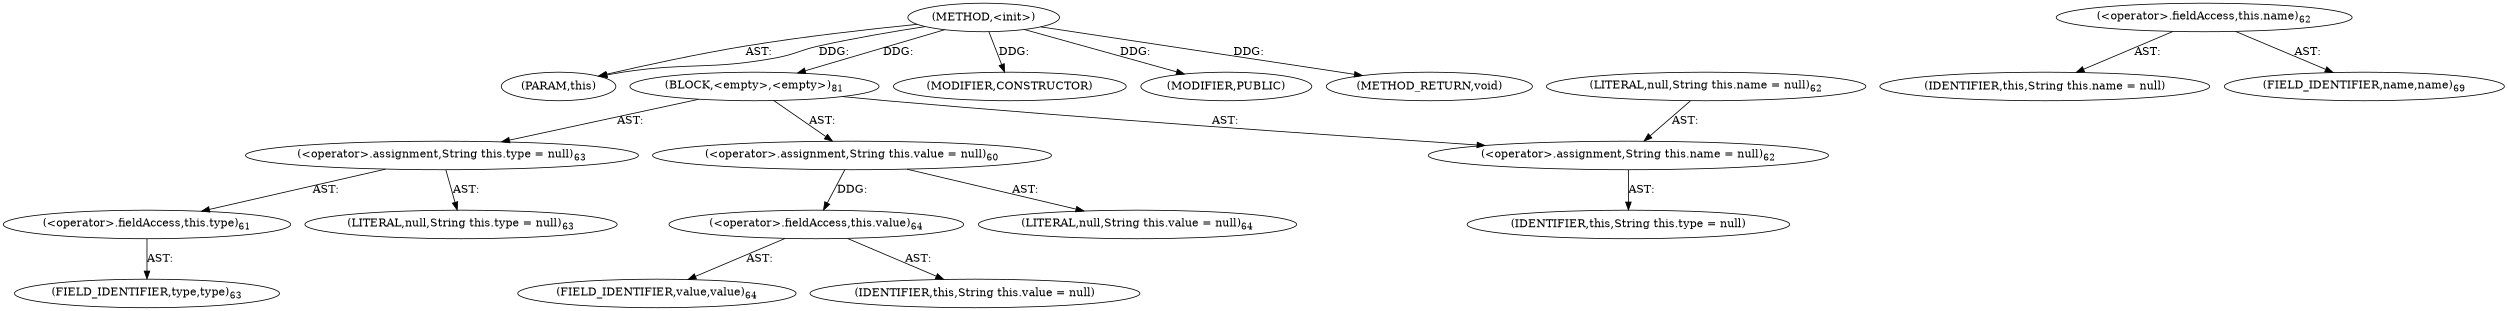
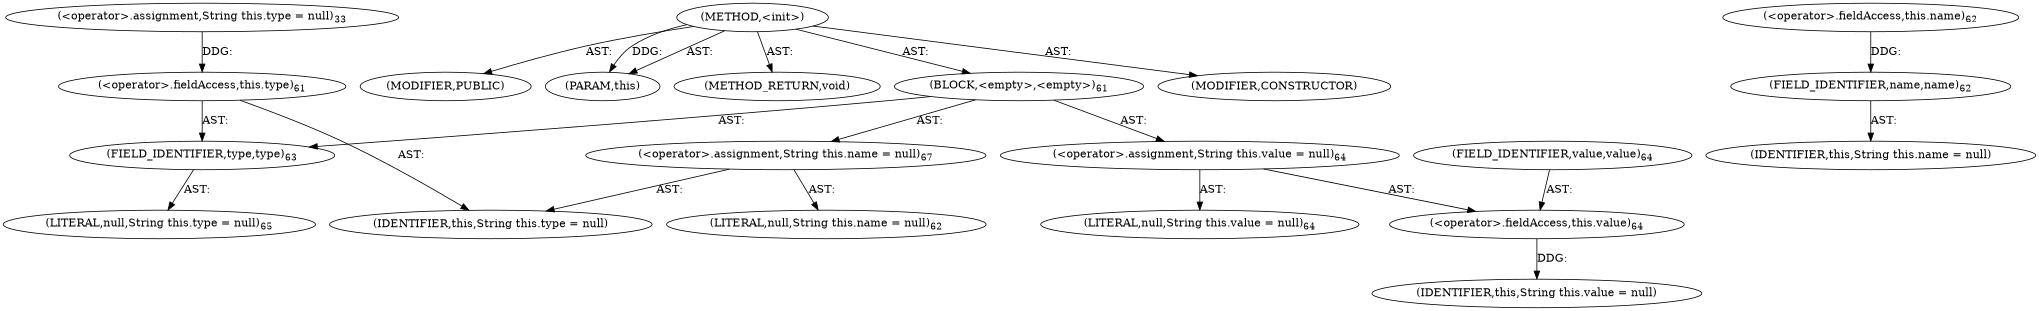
(2128, 50) -> (1871, 117)
(900, 52) -> (917, 52)
(1016, 52) -> (1060, 52)
(1137, 52) -> (601, 52)
(1250, 52) -> (782, 52)
(2310, 52) -> (1888, 52)
(838, 85) -> (1102, 85)
(2460, 85) -> (1966, 85)
(1670, 118) -> (804, 186)
(604, 120) -> (624, 123)
none -> (359, 150)
(580, 154) -> (341, 16)
(993, 154) -> (1341, 154)
(1770, 154) -> (927, 154)
(450, 186) -> (183, 187)
(328, 190) -> (219, 52)
(854, 190) -> (1404, 190)
(568, 223) -> (267, 223)
(740, 257) -> (1546, 186)
(920, 259) -> (1554, 259)
